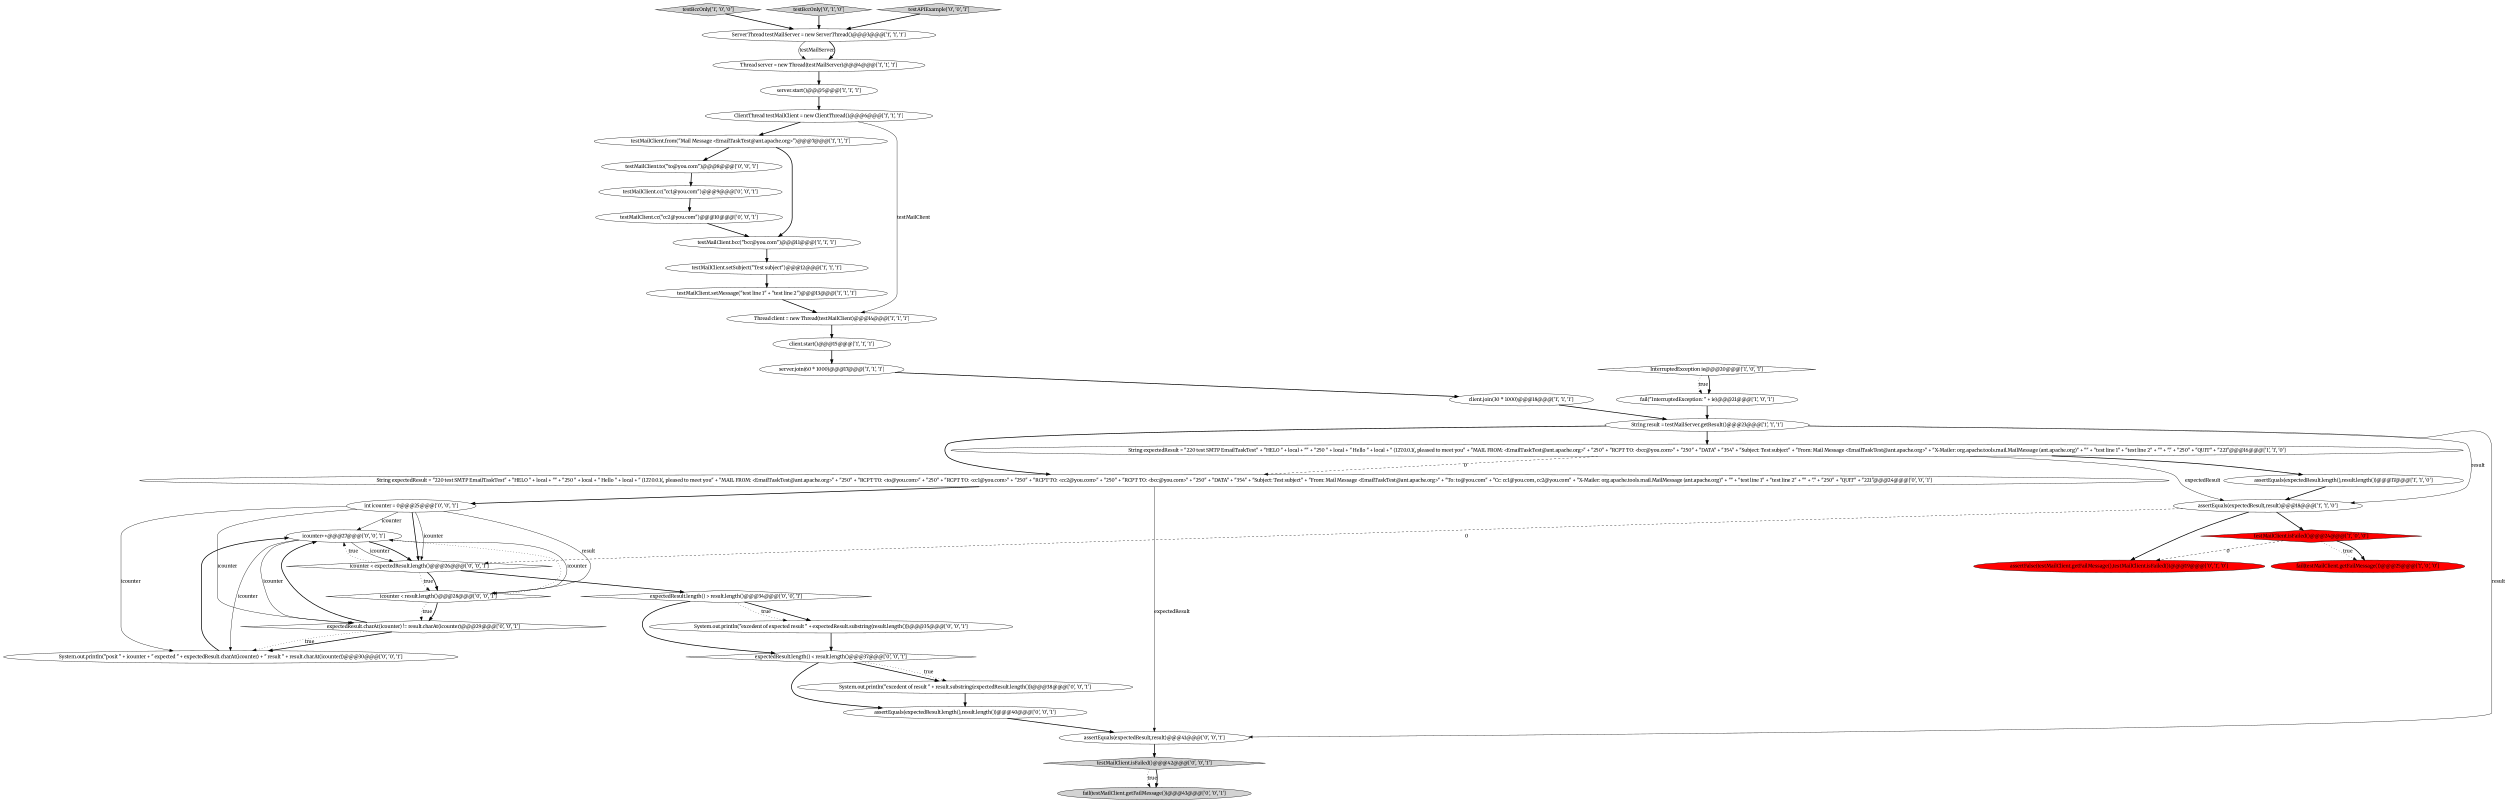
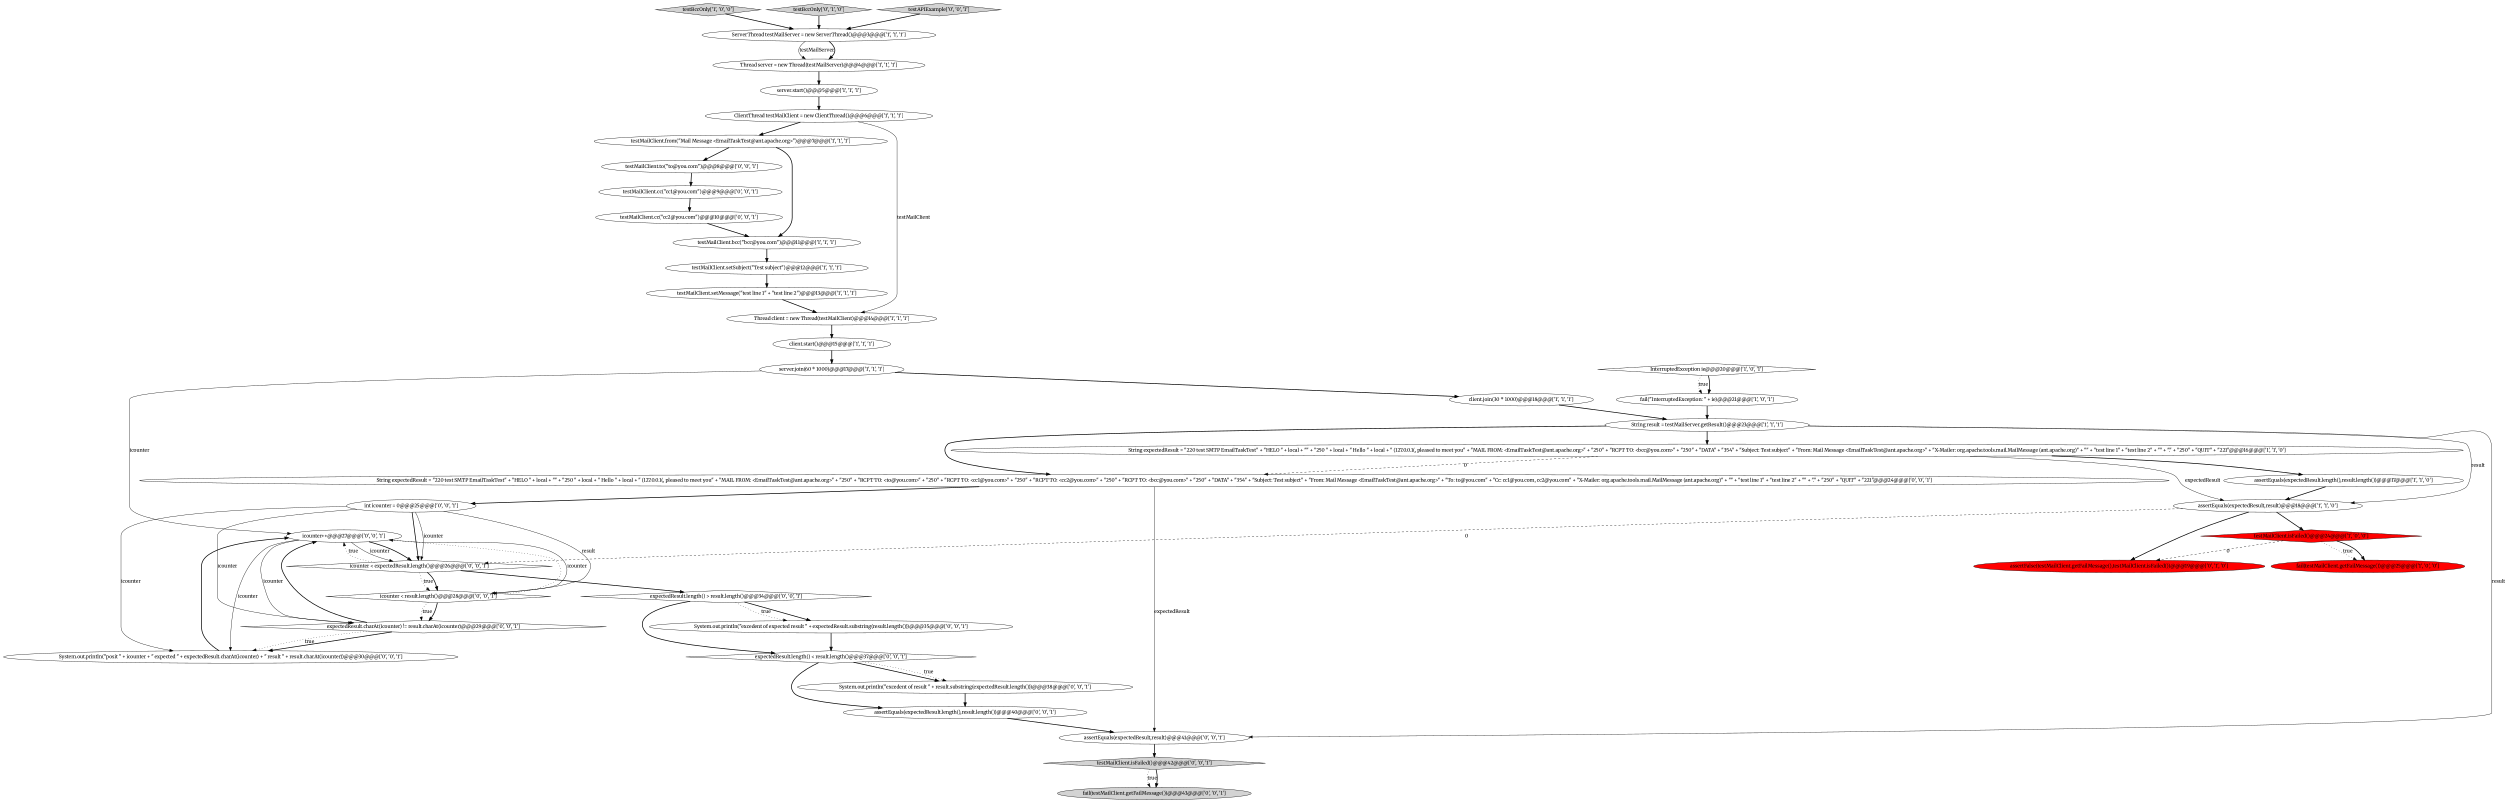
(379, 520) -> (310, 383)
